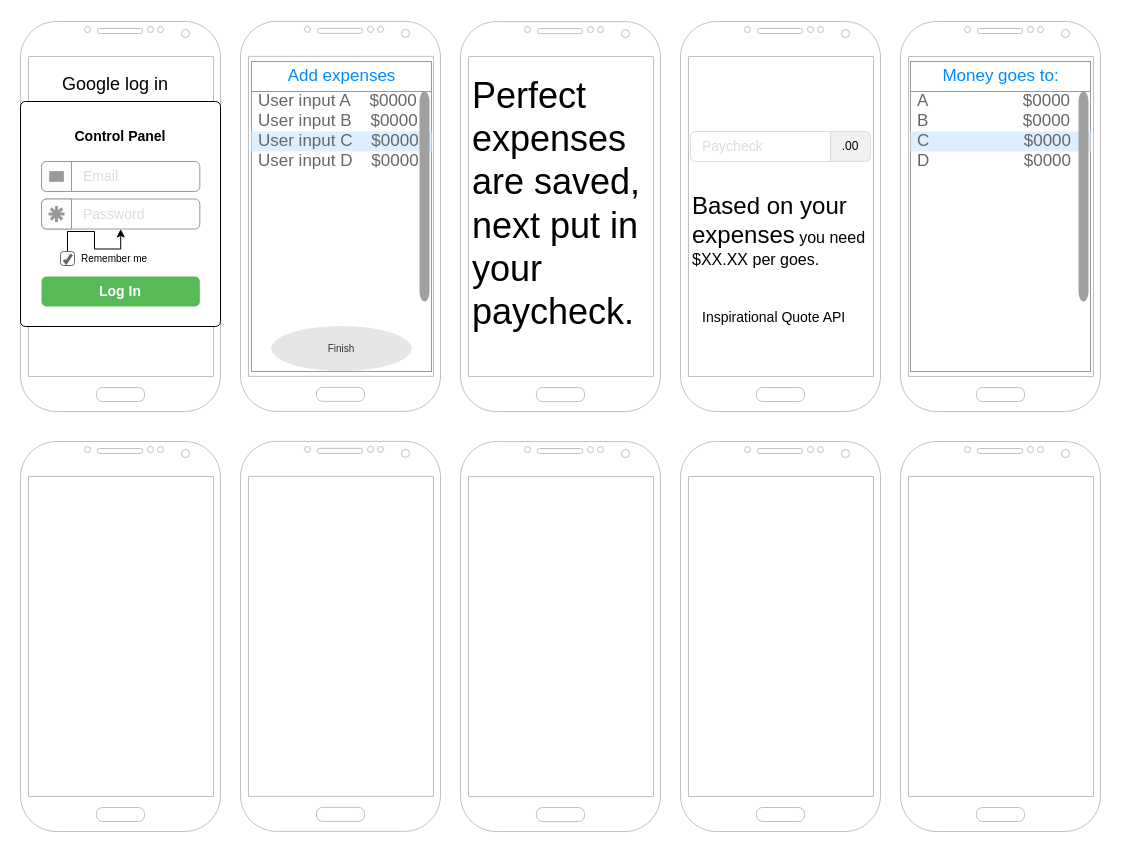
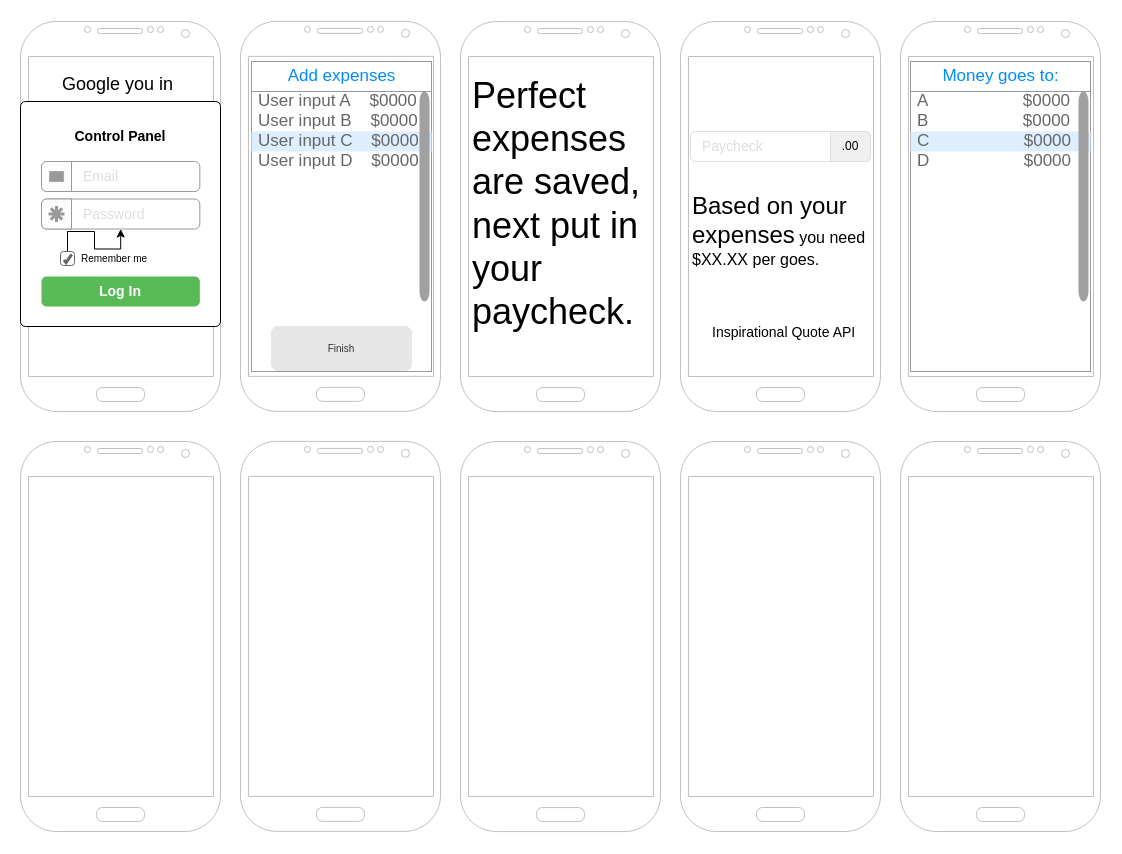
(98, 82) -> (100, 82)
(781, 317) -> (791, 332)
(342, 349) -> (342, 349)
